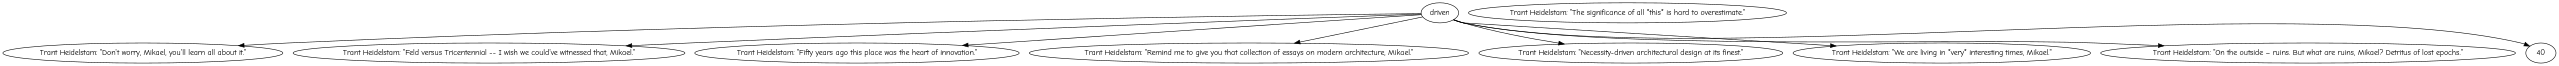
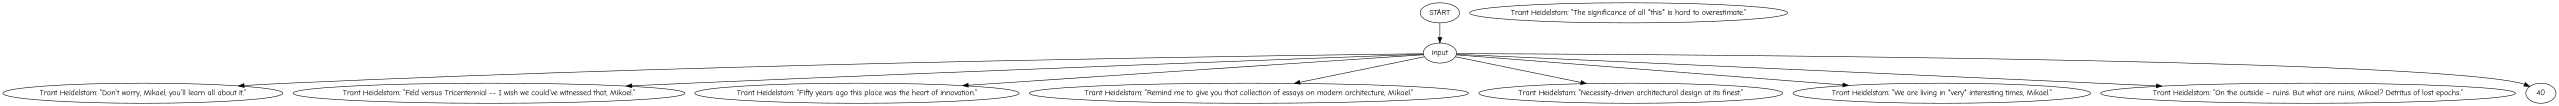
(1440, 13) -> (1440, 53)
none -> (1440, 13)
